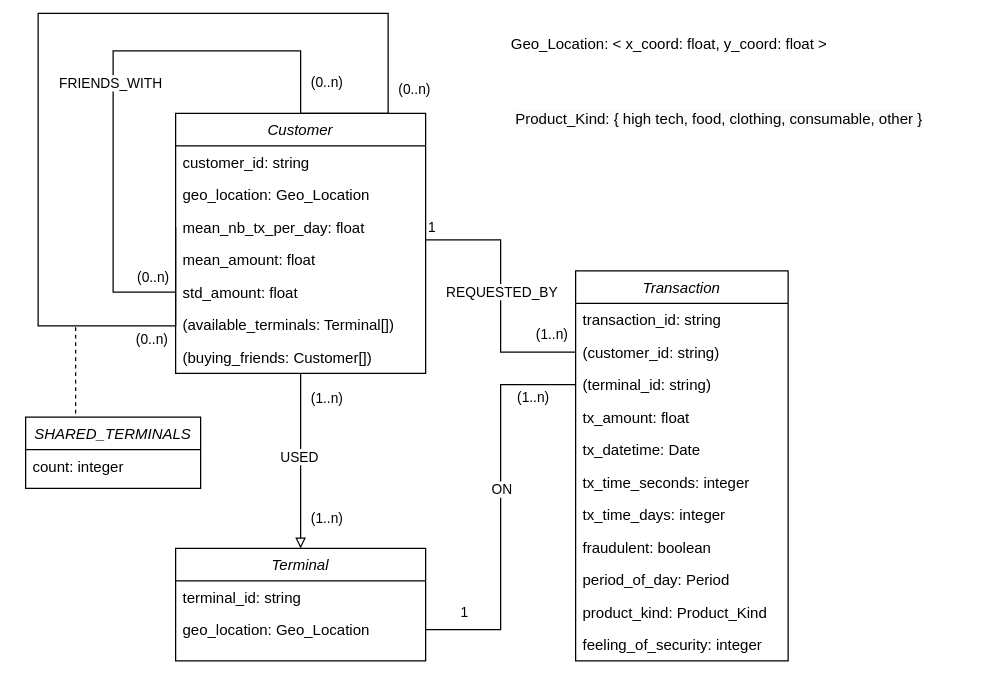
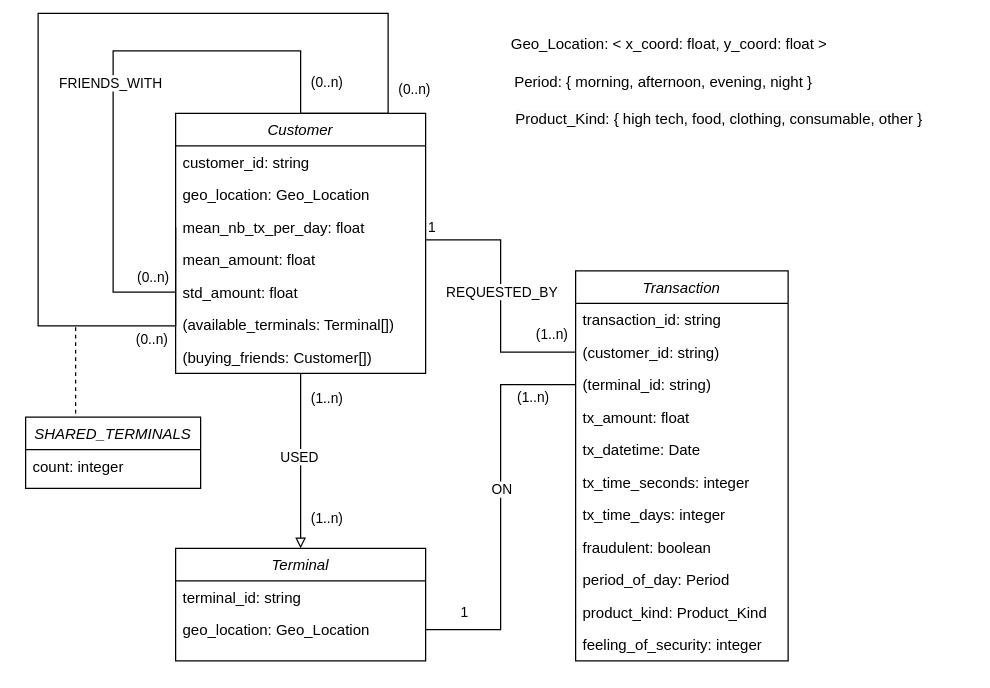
none -> (663, 82)
